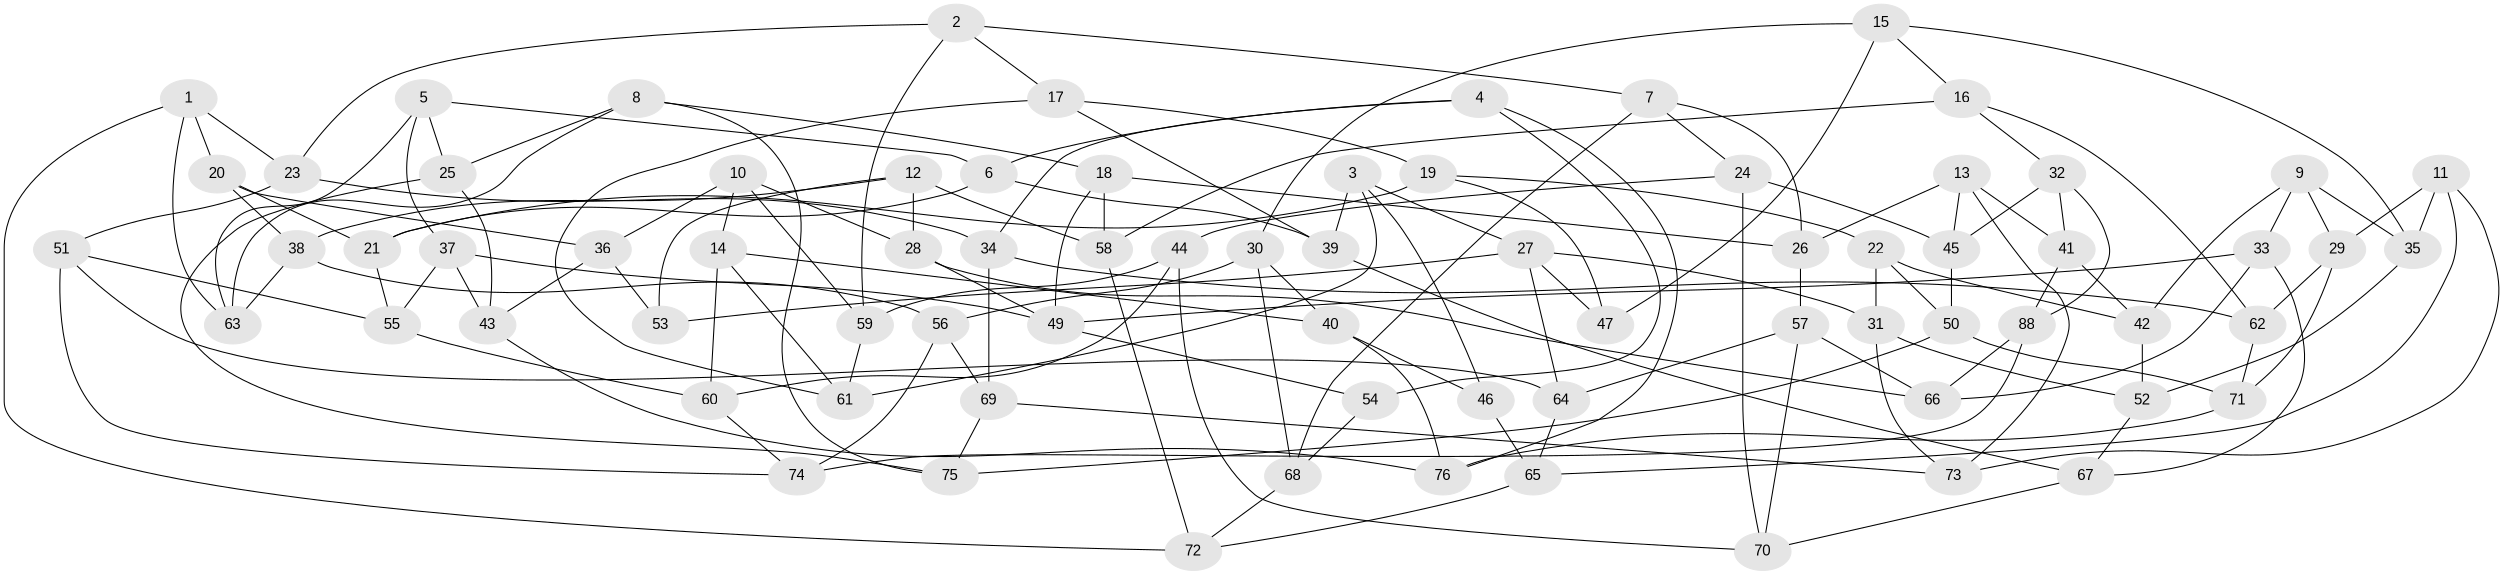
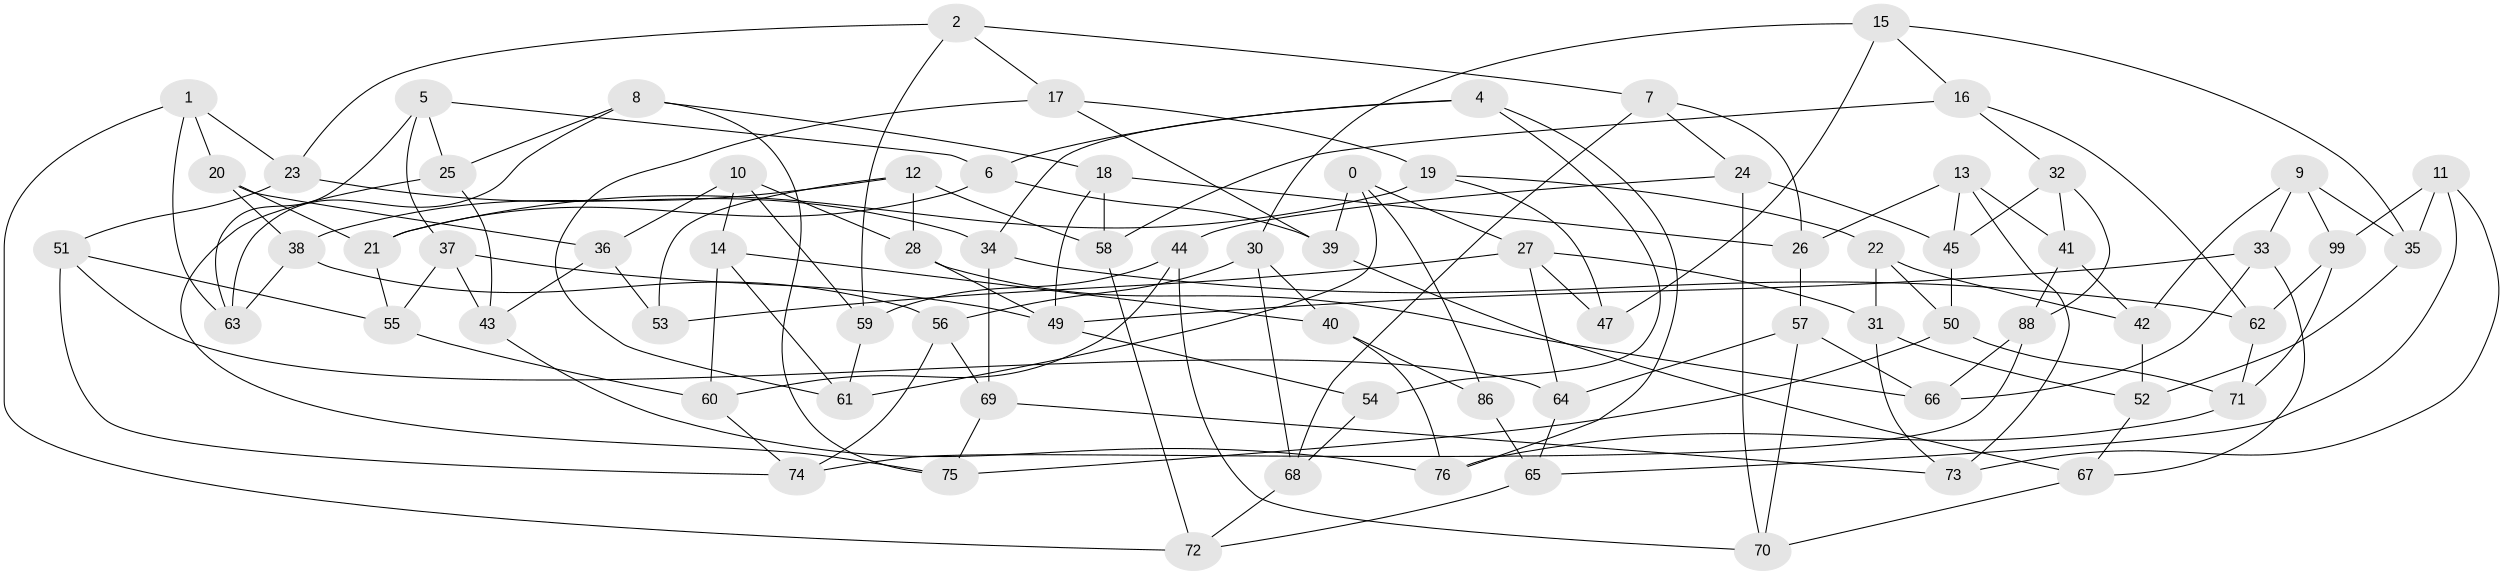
(1353, 174) -> (1353, 174)
(2337, 250) -> (2337, 250)
(1486, 401) -> (1486, 401)
